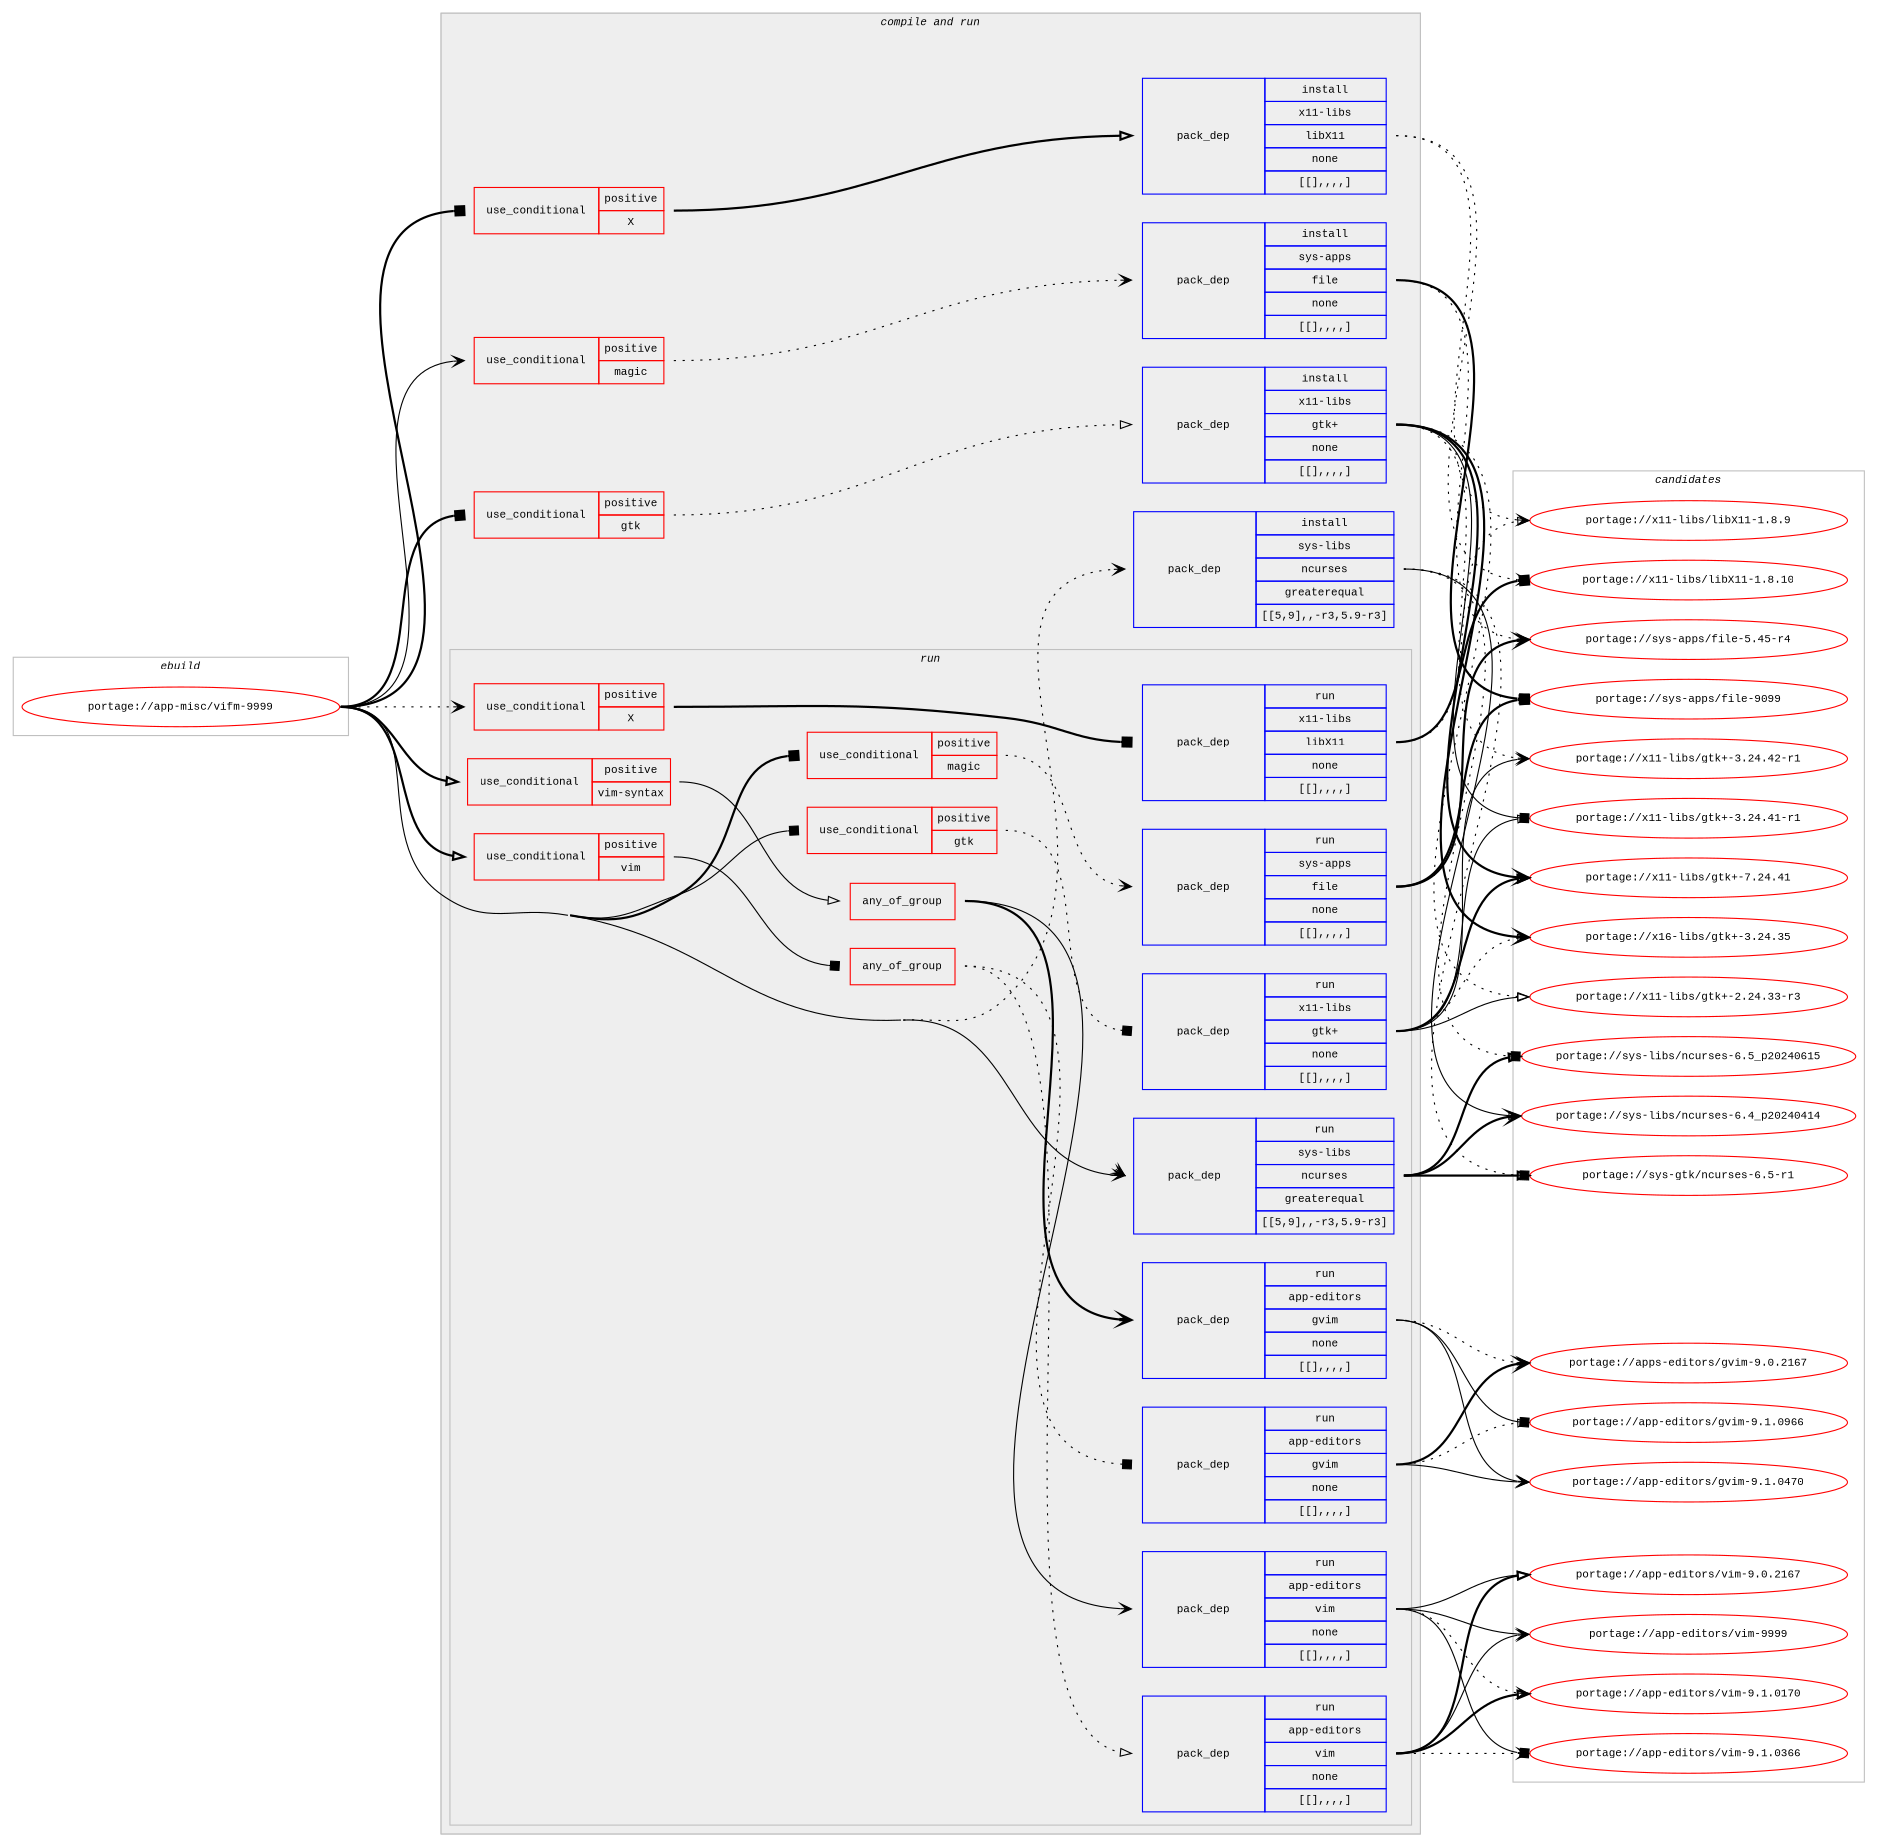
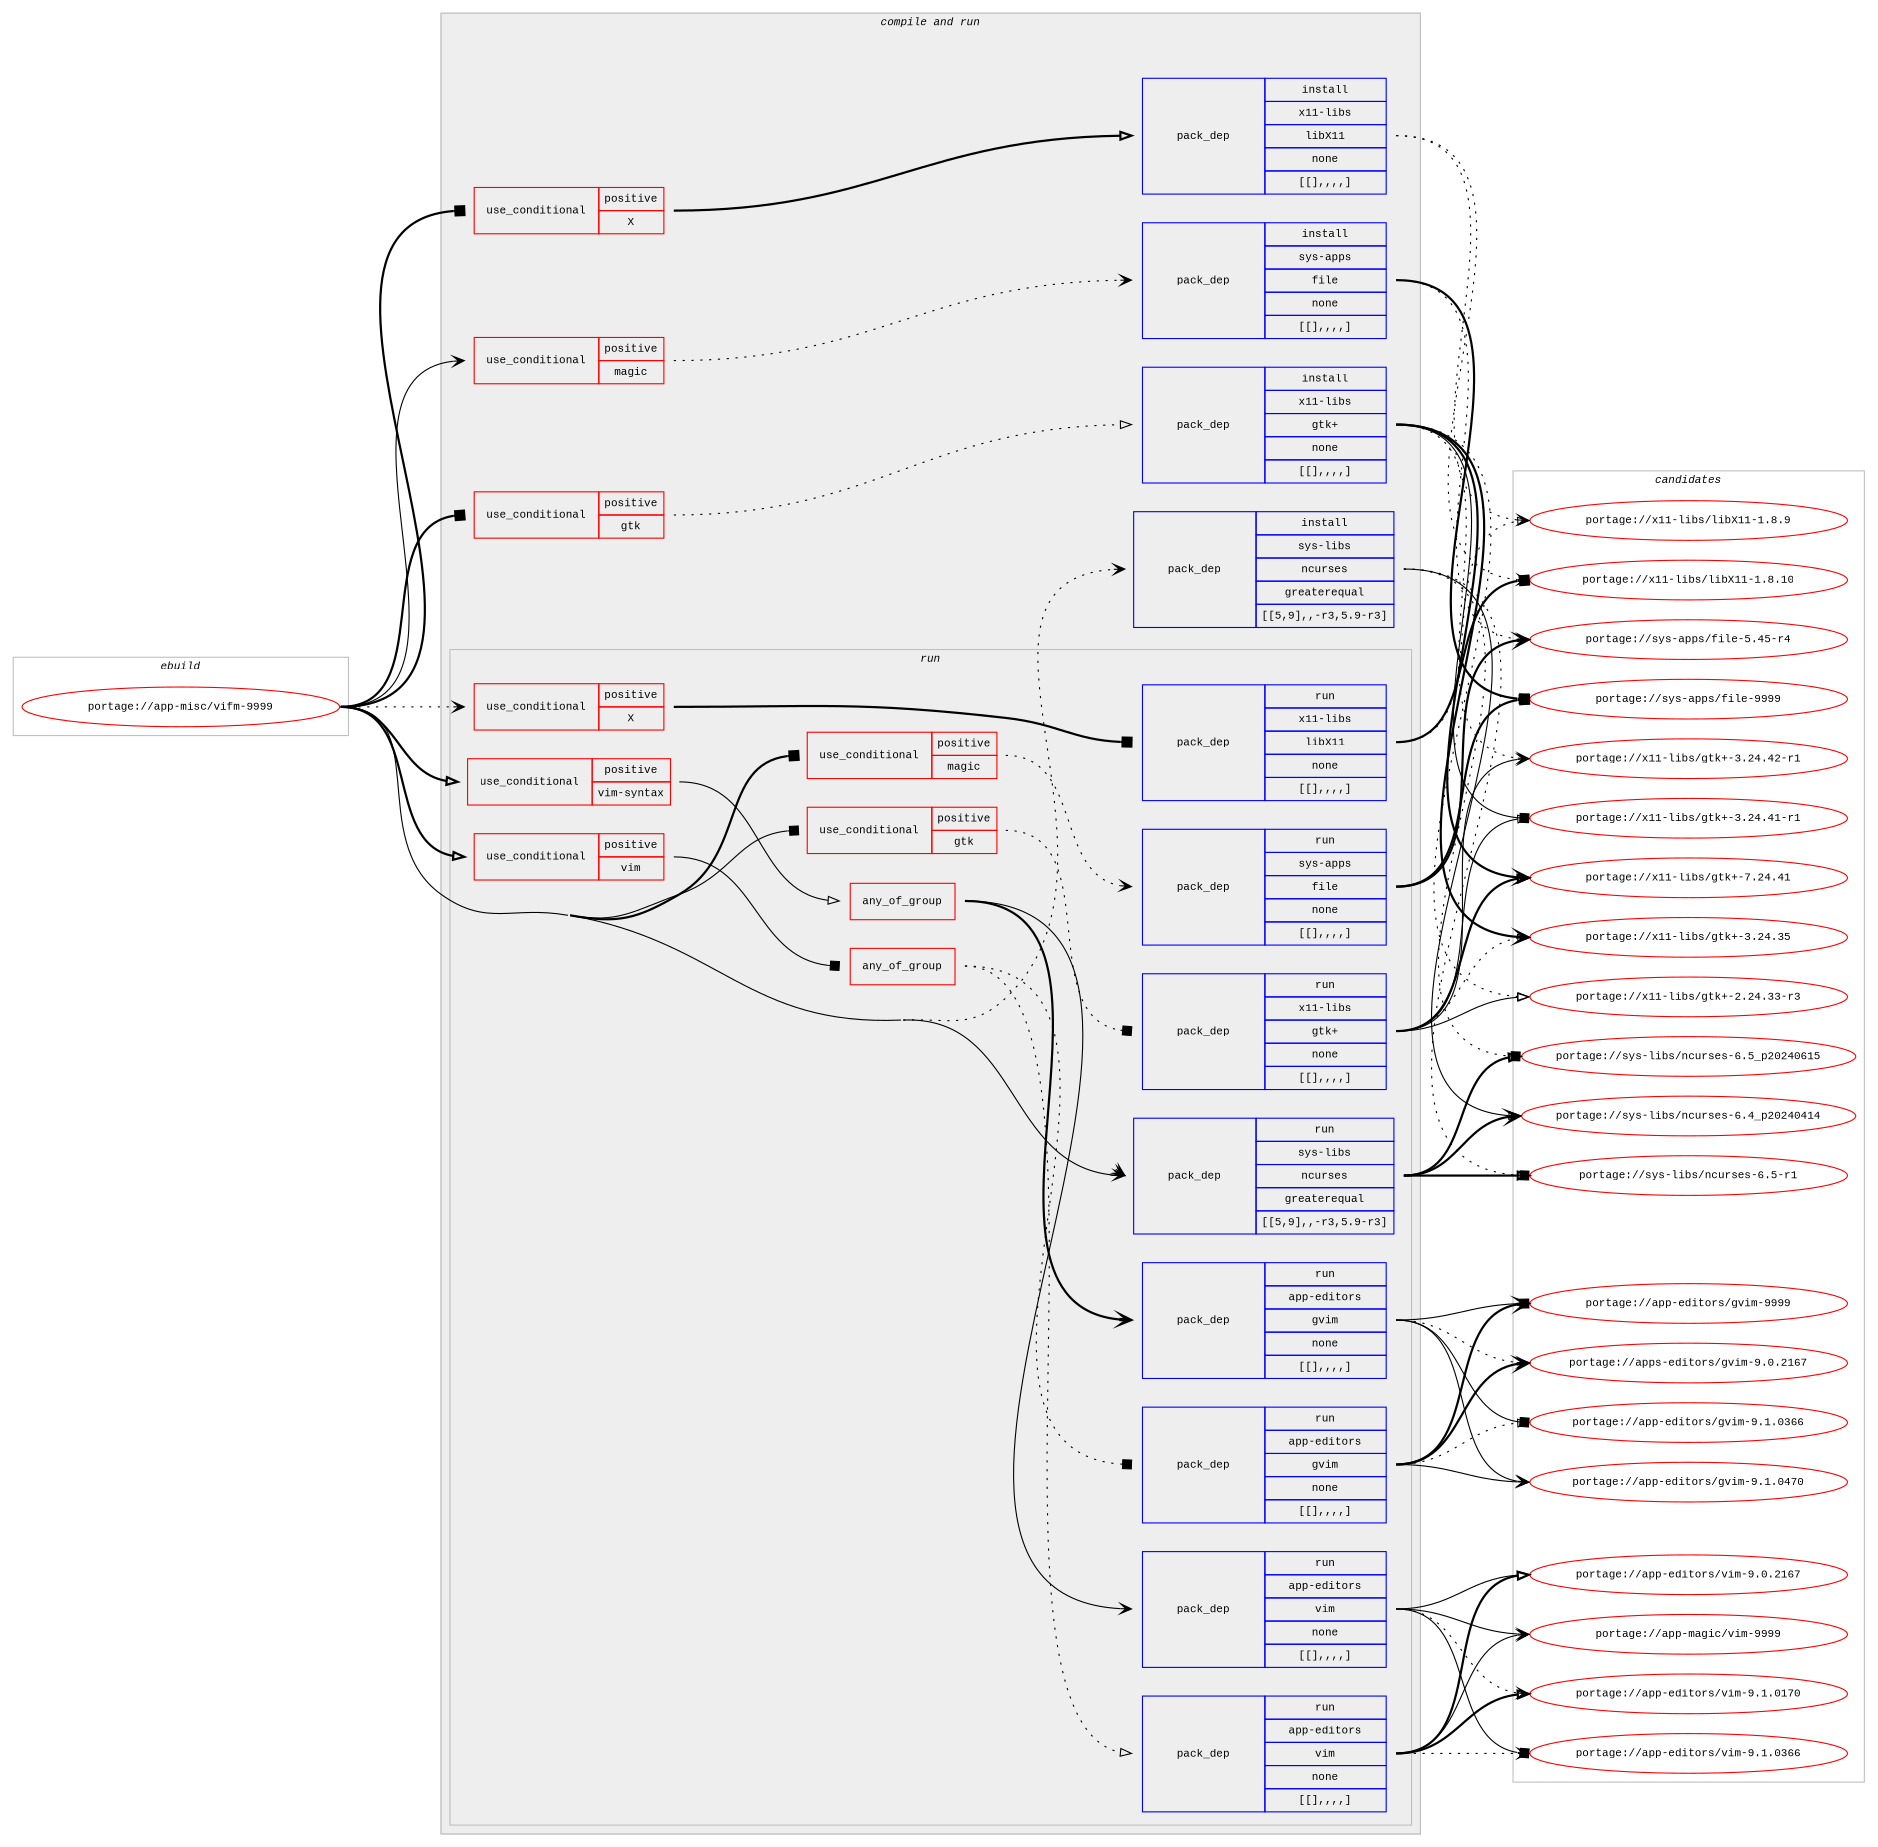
(1689, 699) -> (1689, 699)
(1689, 937) -> (1689, 937)
(1689, 1176) -> (1689, 1176)
none -> (1689, 1303)
(1689, 1423) -> (1689, 1423)
(1689, 1634) -> (1689, 1634)
